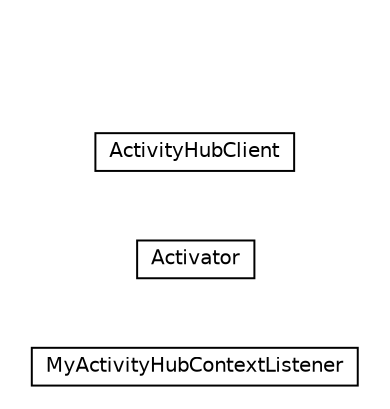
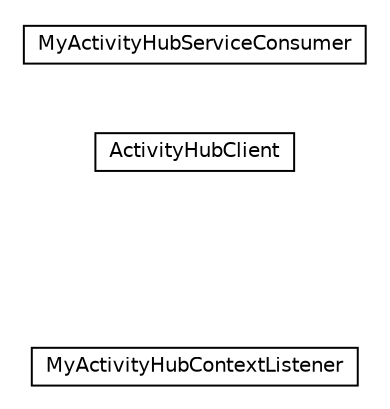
none -> (195, 44)
(195, 258) -> none
